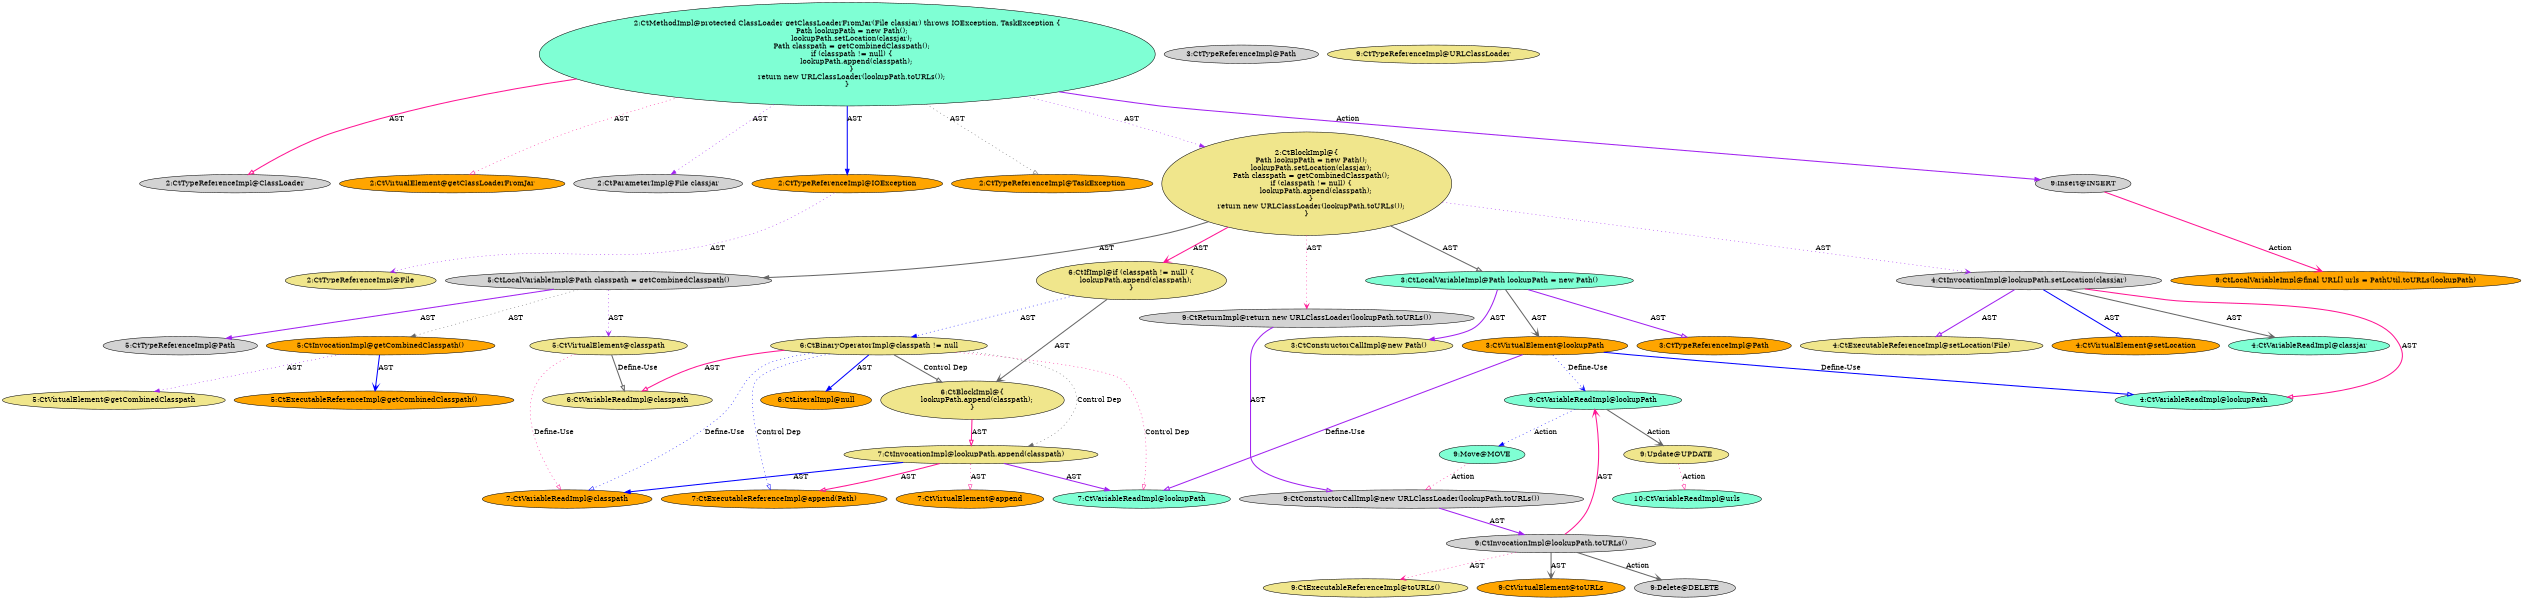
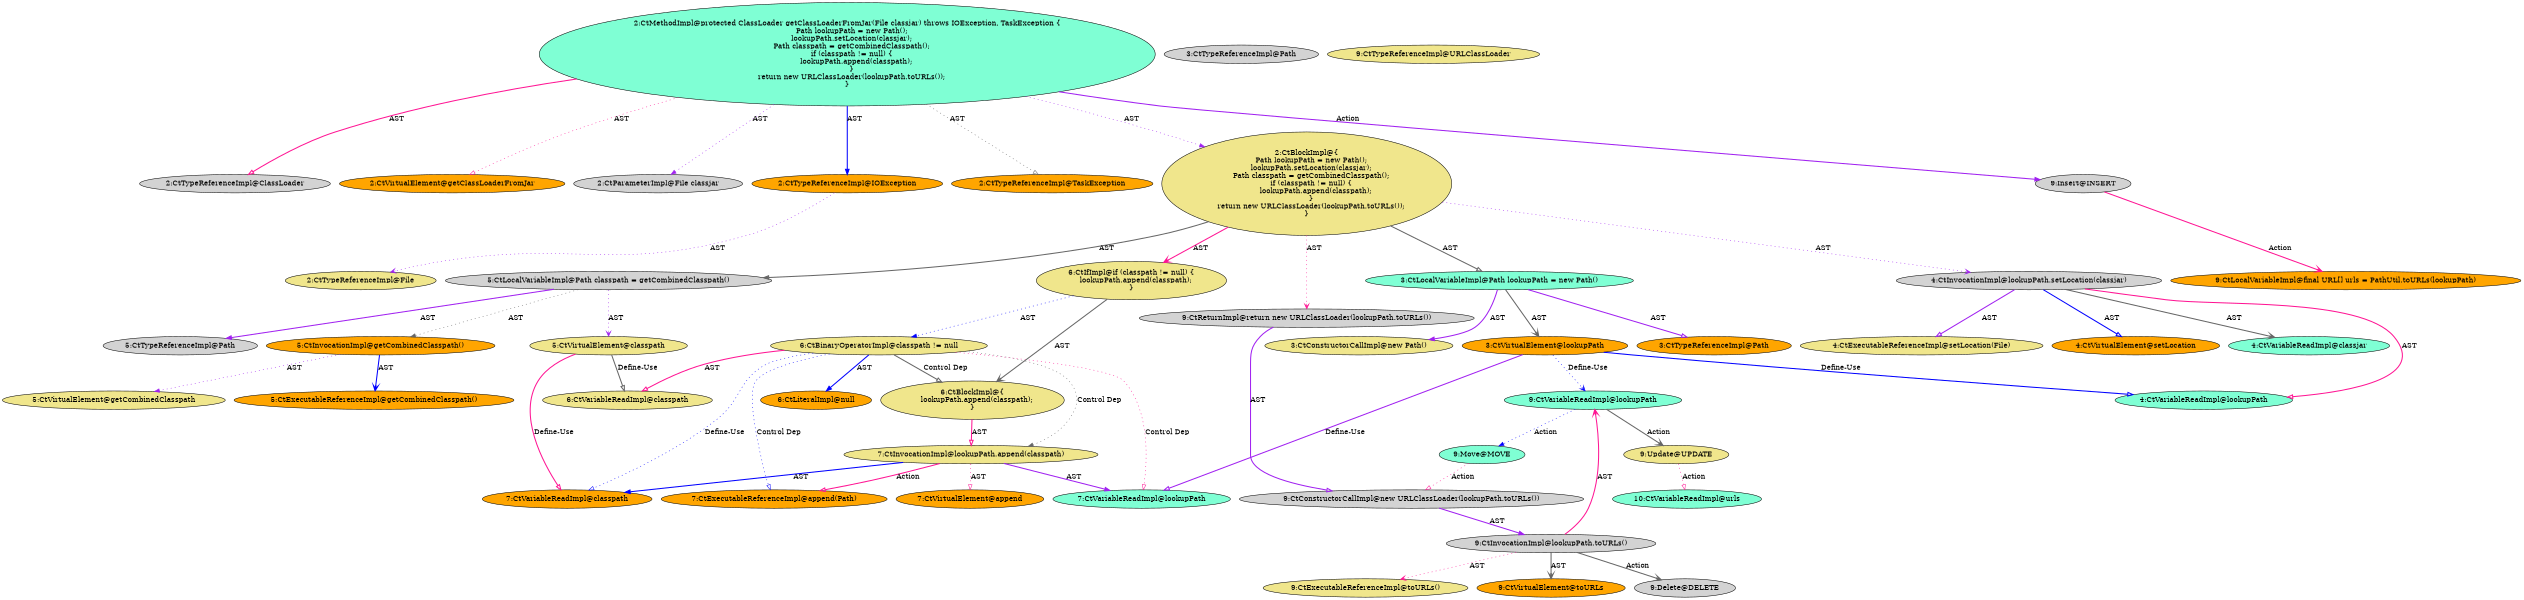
(530, 412) -> (530, 412)
(908, 477) -> (908, 477)
